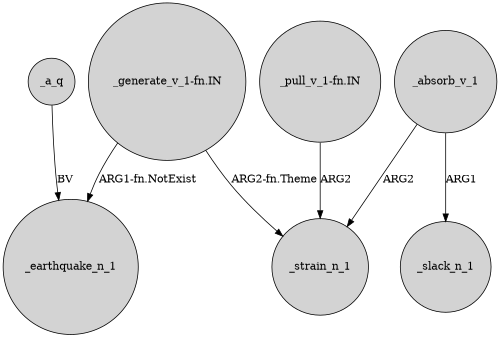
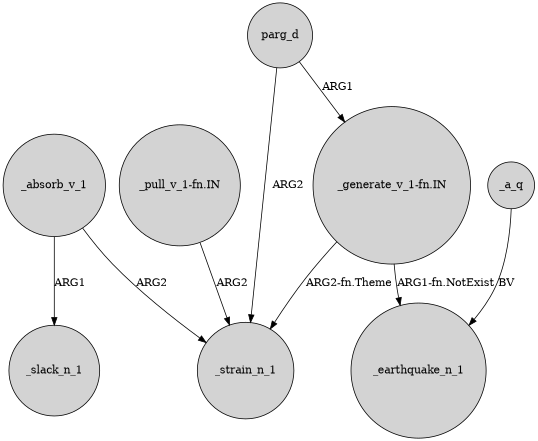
none -> (280, 35)
